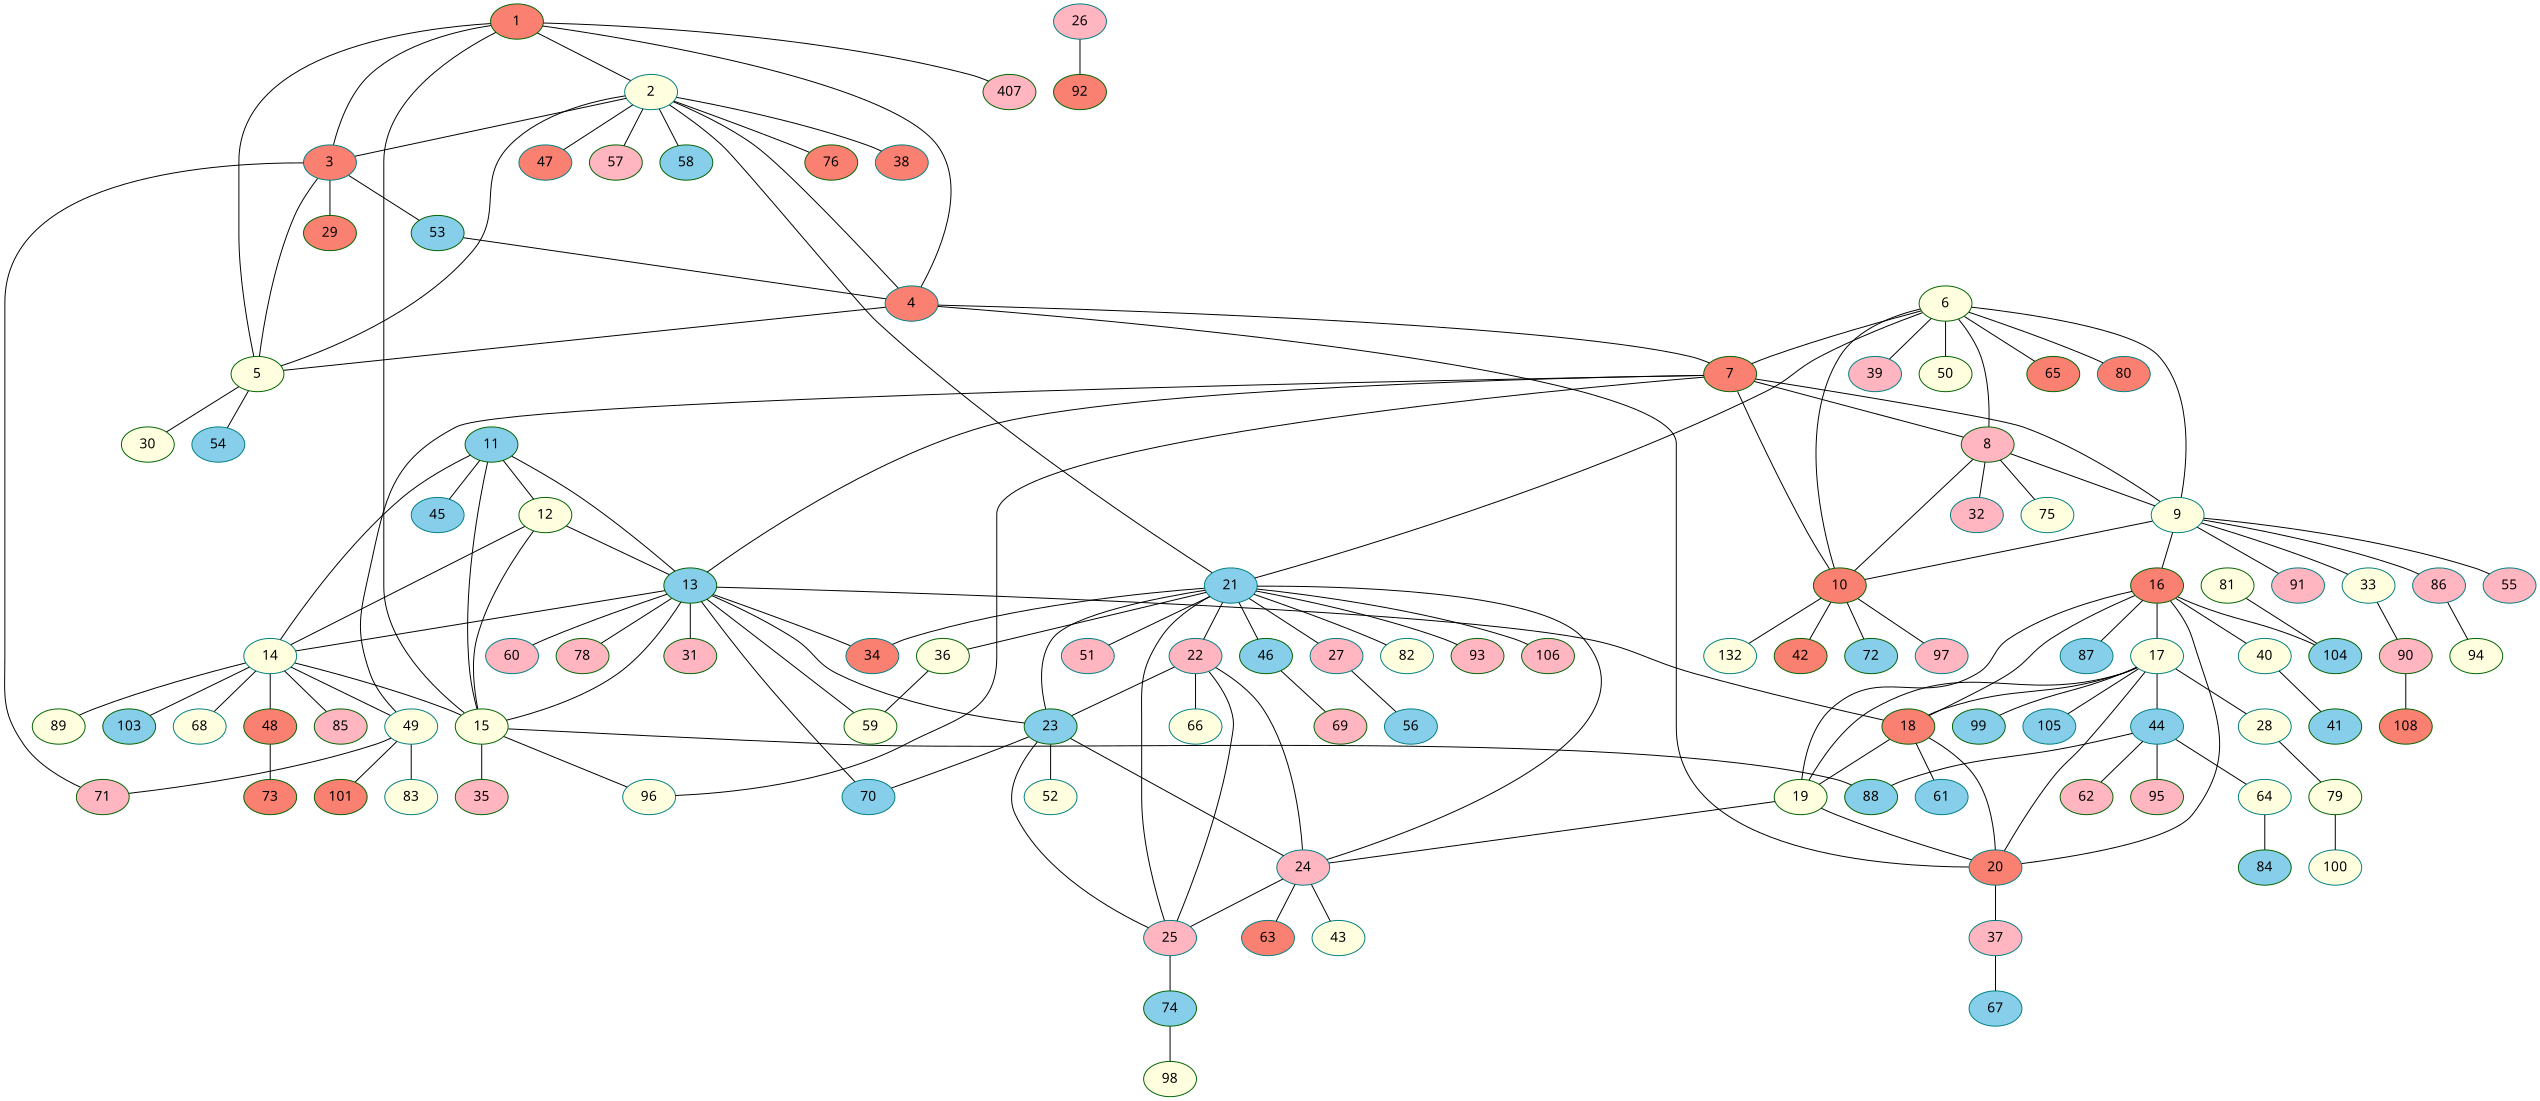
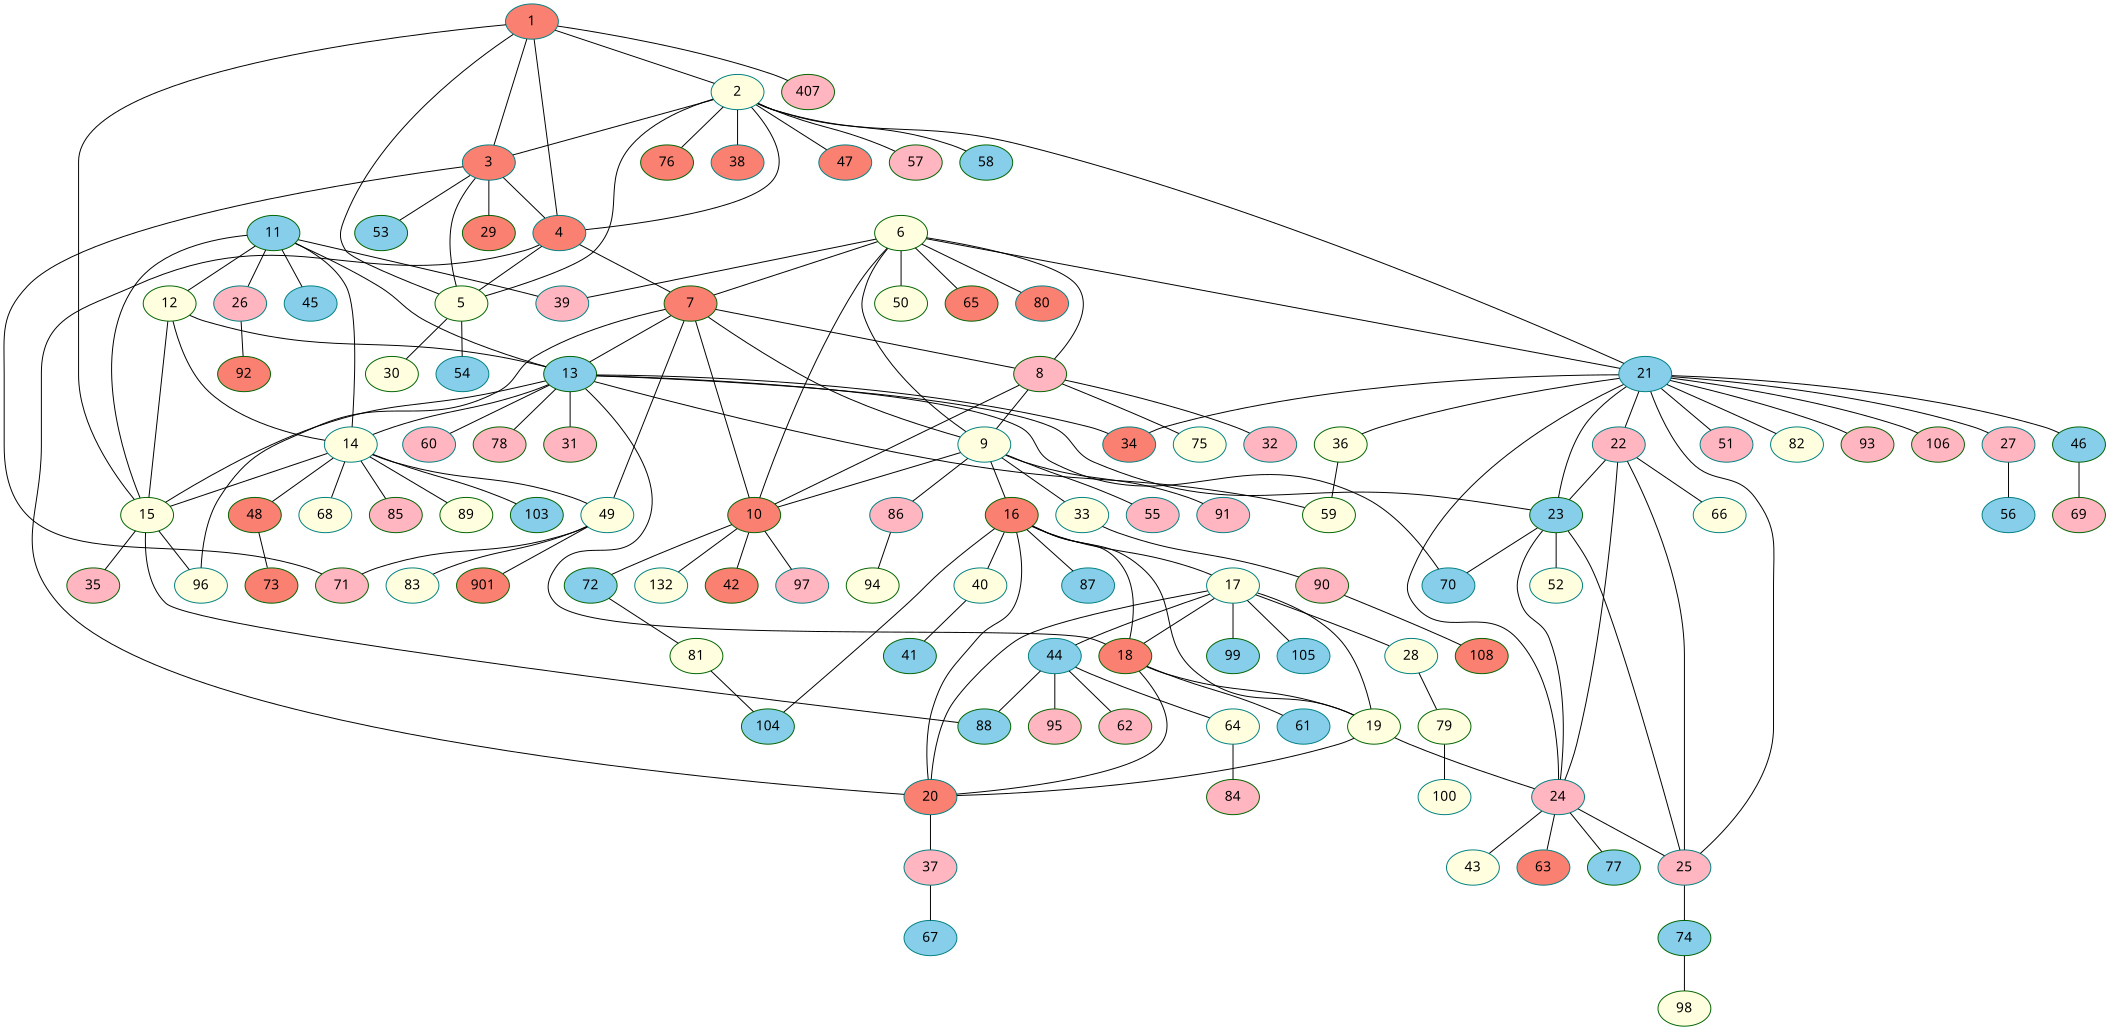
(517, 22) -> (532, 22)
none -> (257, 268)
(675, 268) -> (524, 198)
none -> (436, 272)
none -> (638, 617)
(341, 797) -> (483, 586)
none -> (1614, 868)
(2265, 868) -> (1233, 797)
